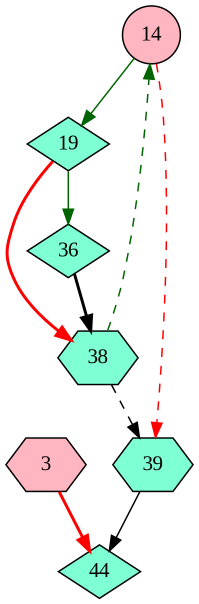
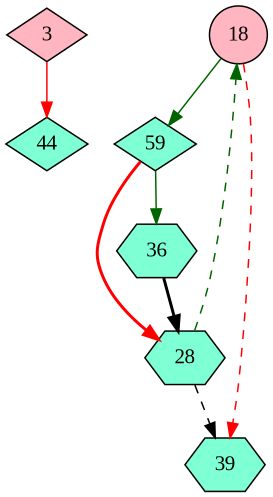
(151, 35) -> (238, 35)
(68, 144) -> (155, 144)
(68, 251) -> (157, 251)
(98, 358) -> (185, 358)
(46, 465) -> (47, 35)
(71, 515) -> (47, 82)
(128, 515) -> none
